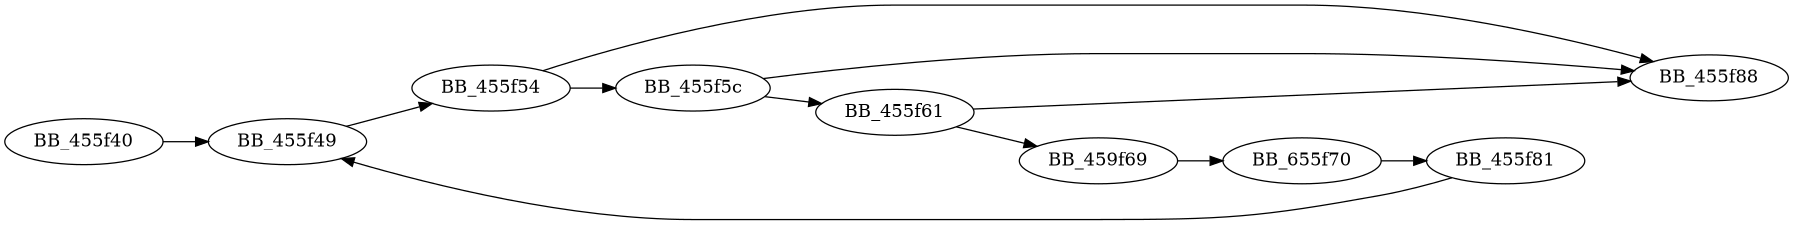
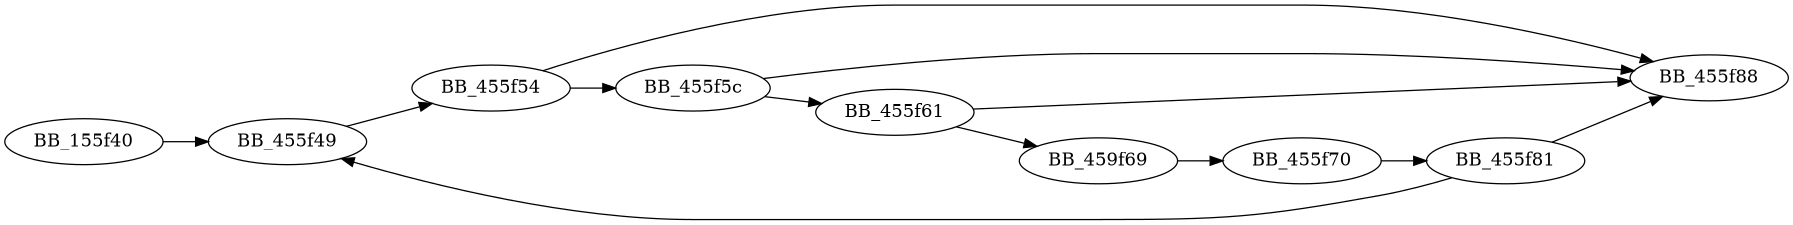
none -> (1601, 122)
(84, 142) -> (84, 142)
(1302, 161) -> (1302, 161)
